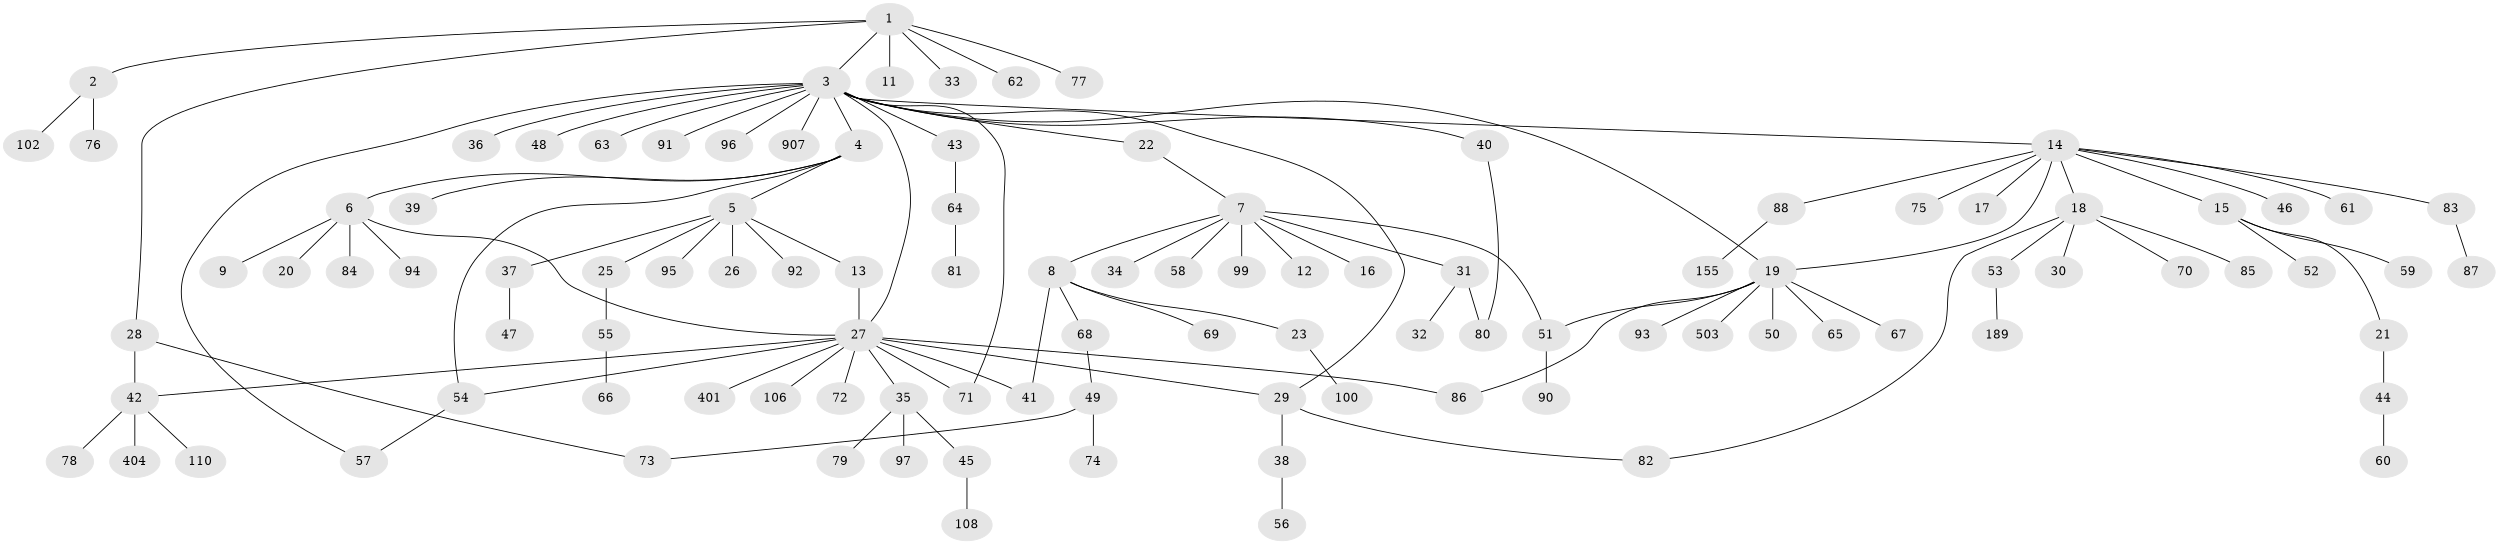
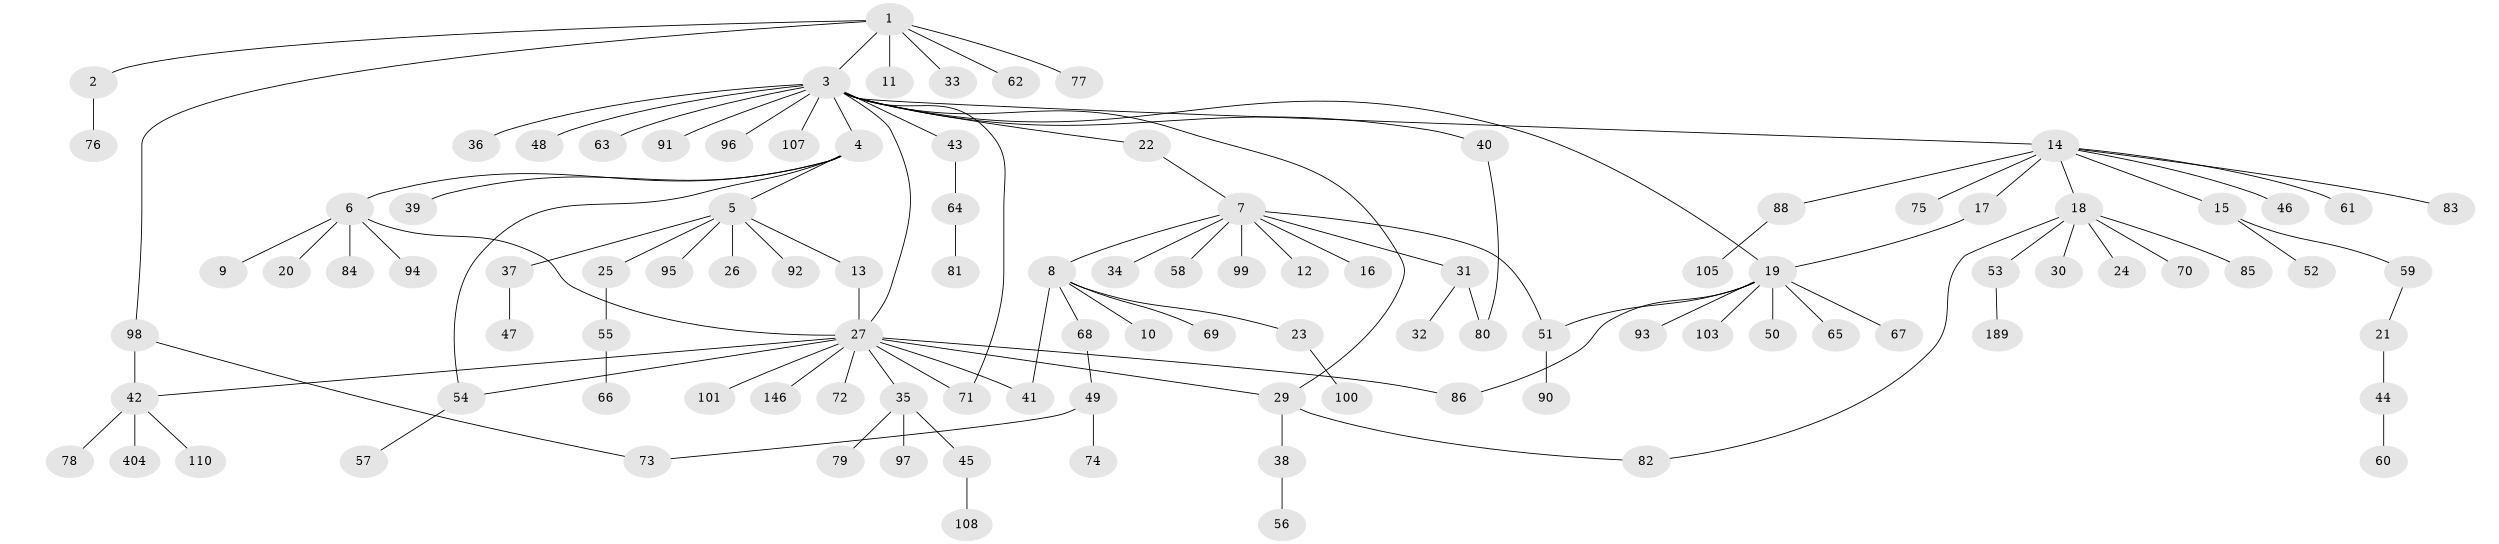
(29, 146) -> none
(794, 146) -> (794, 146)
(344, 154) -> none
(1944, 249) -> (1881, 246)
(2340, 254) -> (2396, 304)
(1708, 272) -> (1708, 272)
none -> (2122, 272)
(2471, 272) -> none
(135, 335) -> (135, 335)
none -> (1149, 335)
(1708, 335) -> (1708, 335)
(710, 399) -> (710, 399)
(776, 399) -> (776, 399)
